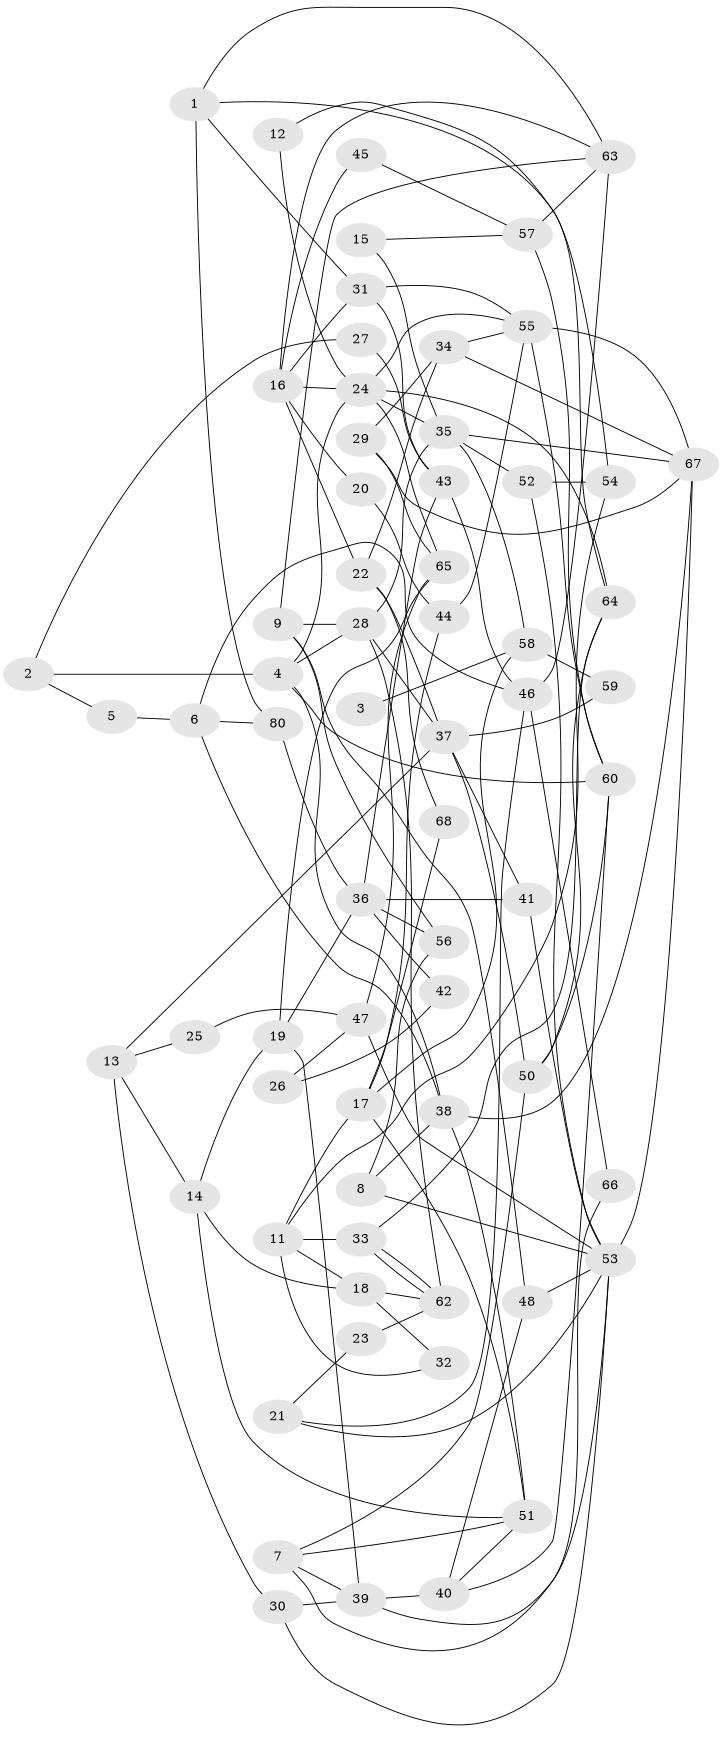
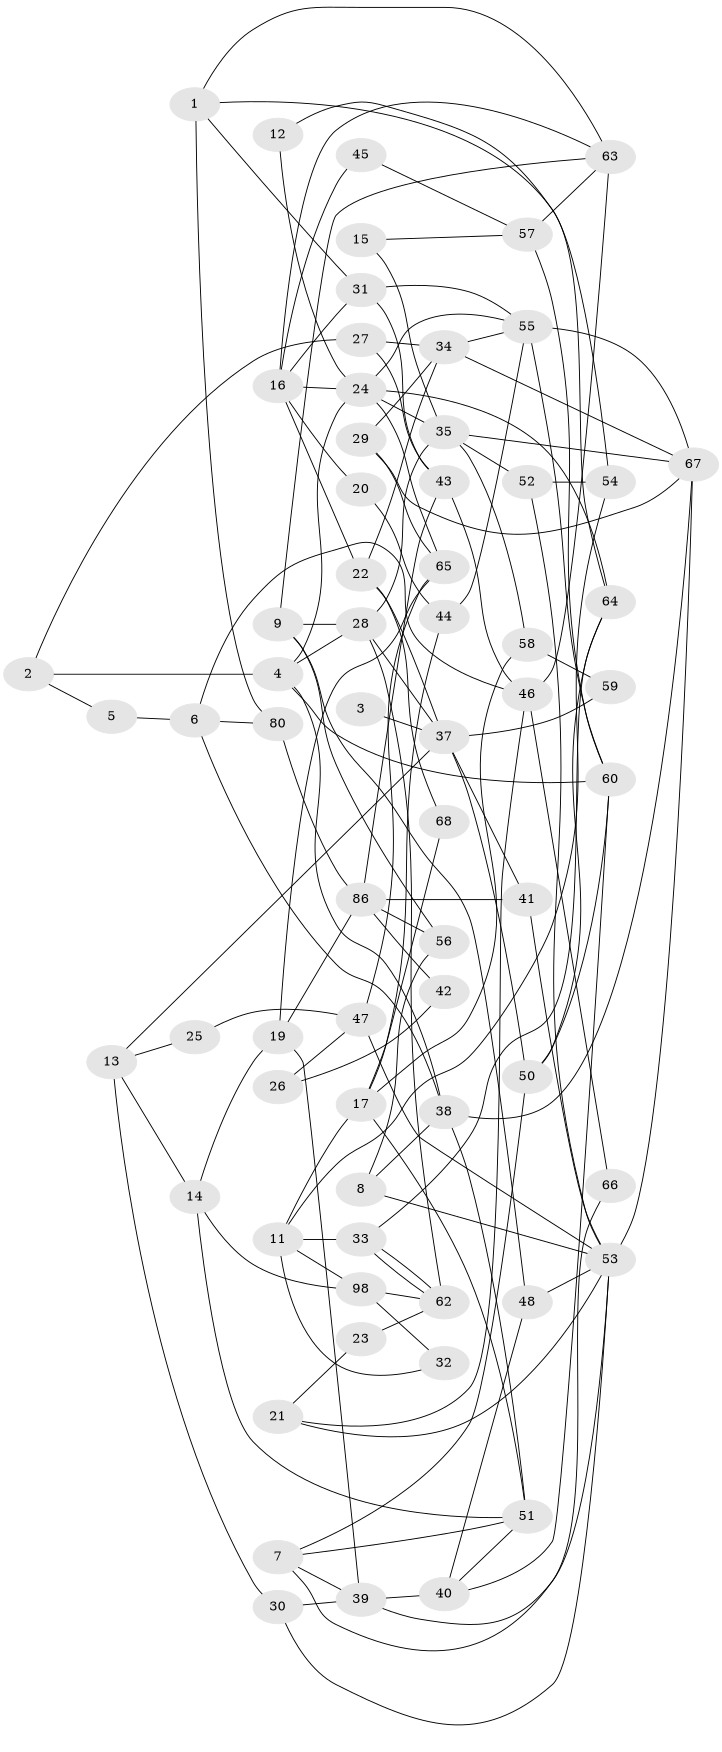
none -> (403, 344)
(444, 677) -> (403, 723)
(361, 900) -> (361, 900)
(361, 1289) -> (361, 1289)
